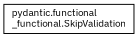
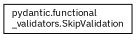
(69, 19) -> (68, 19)
